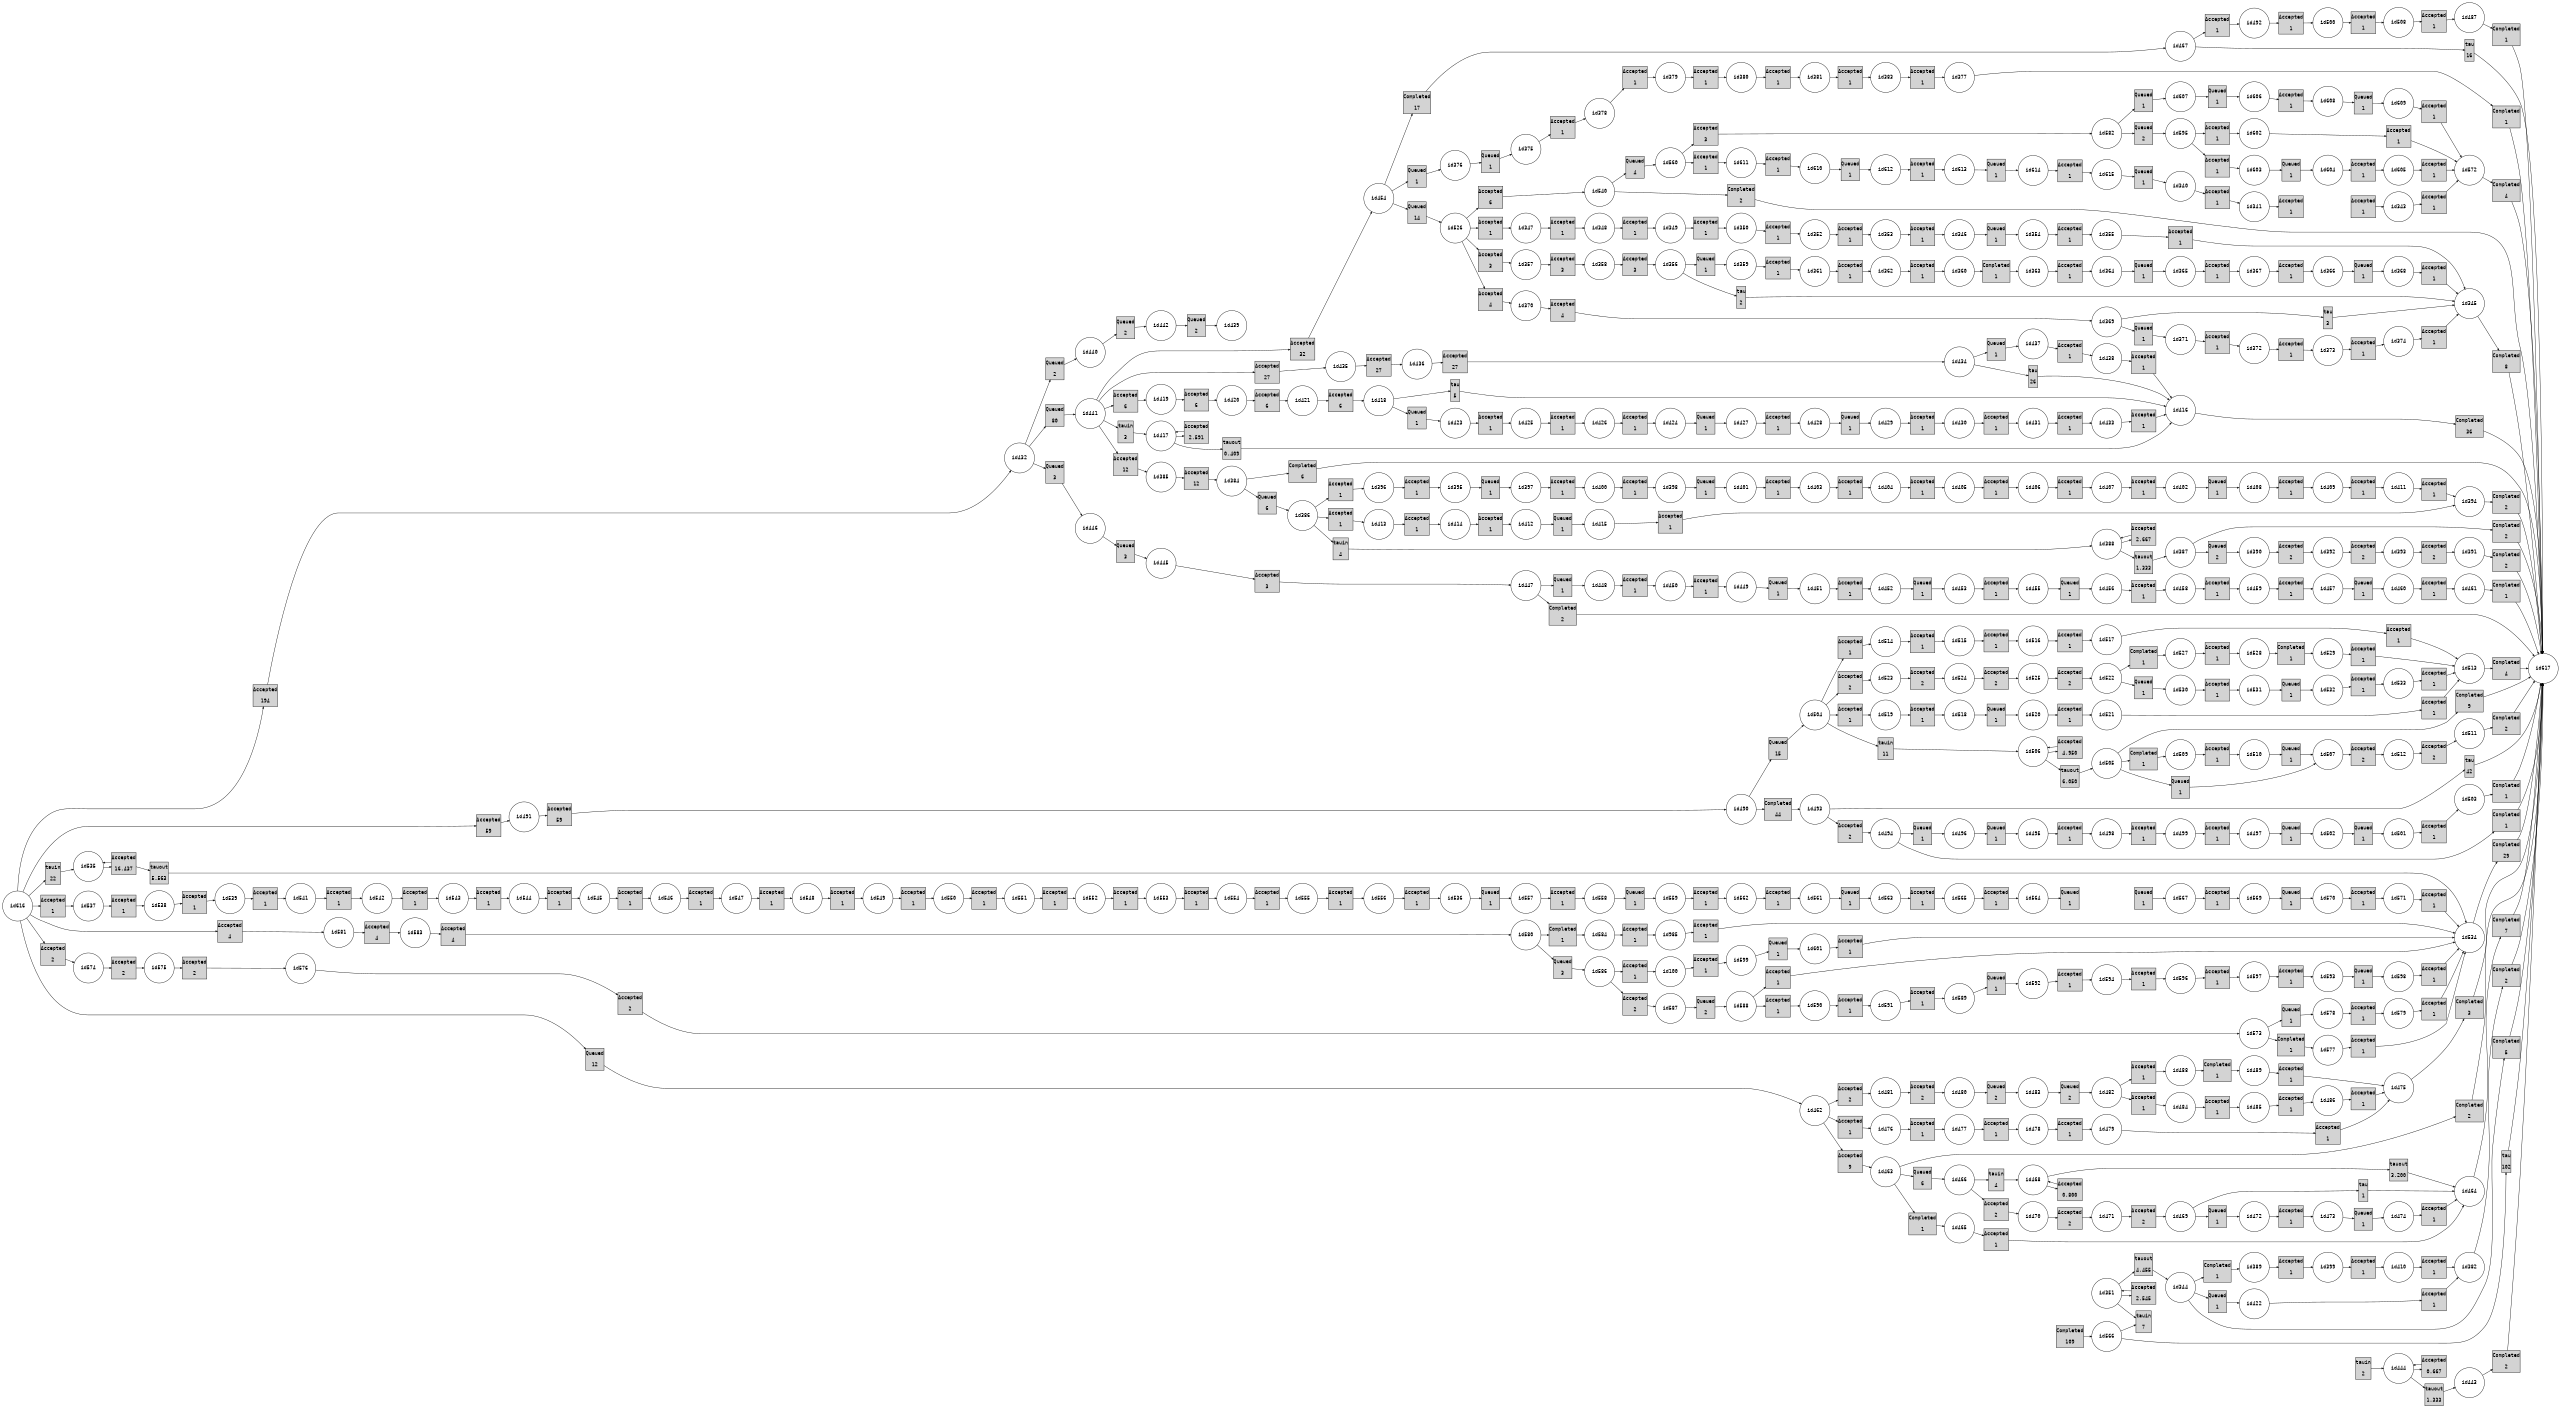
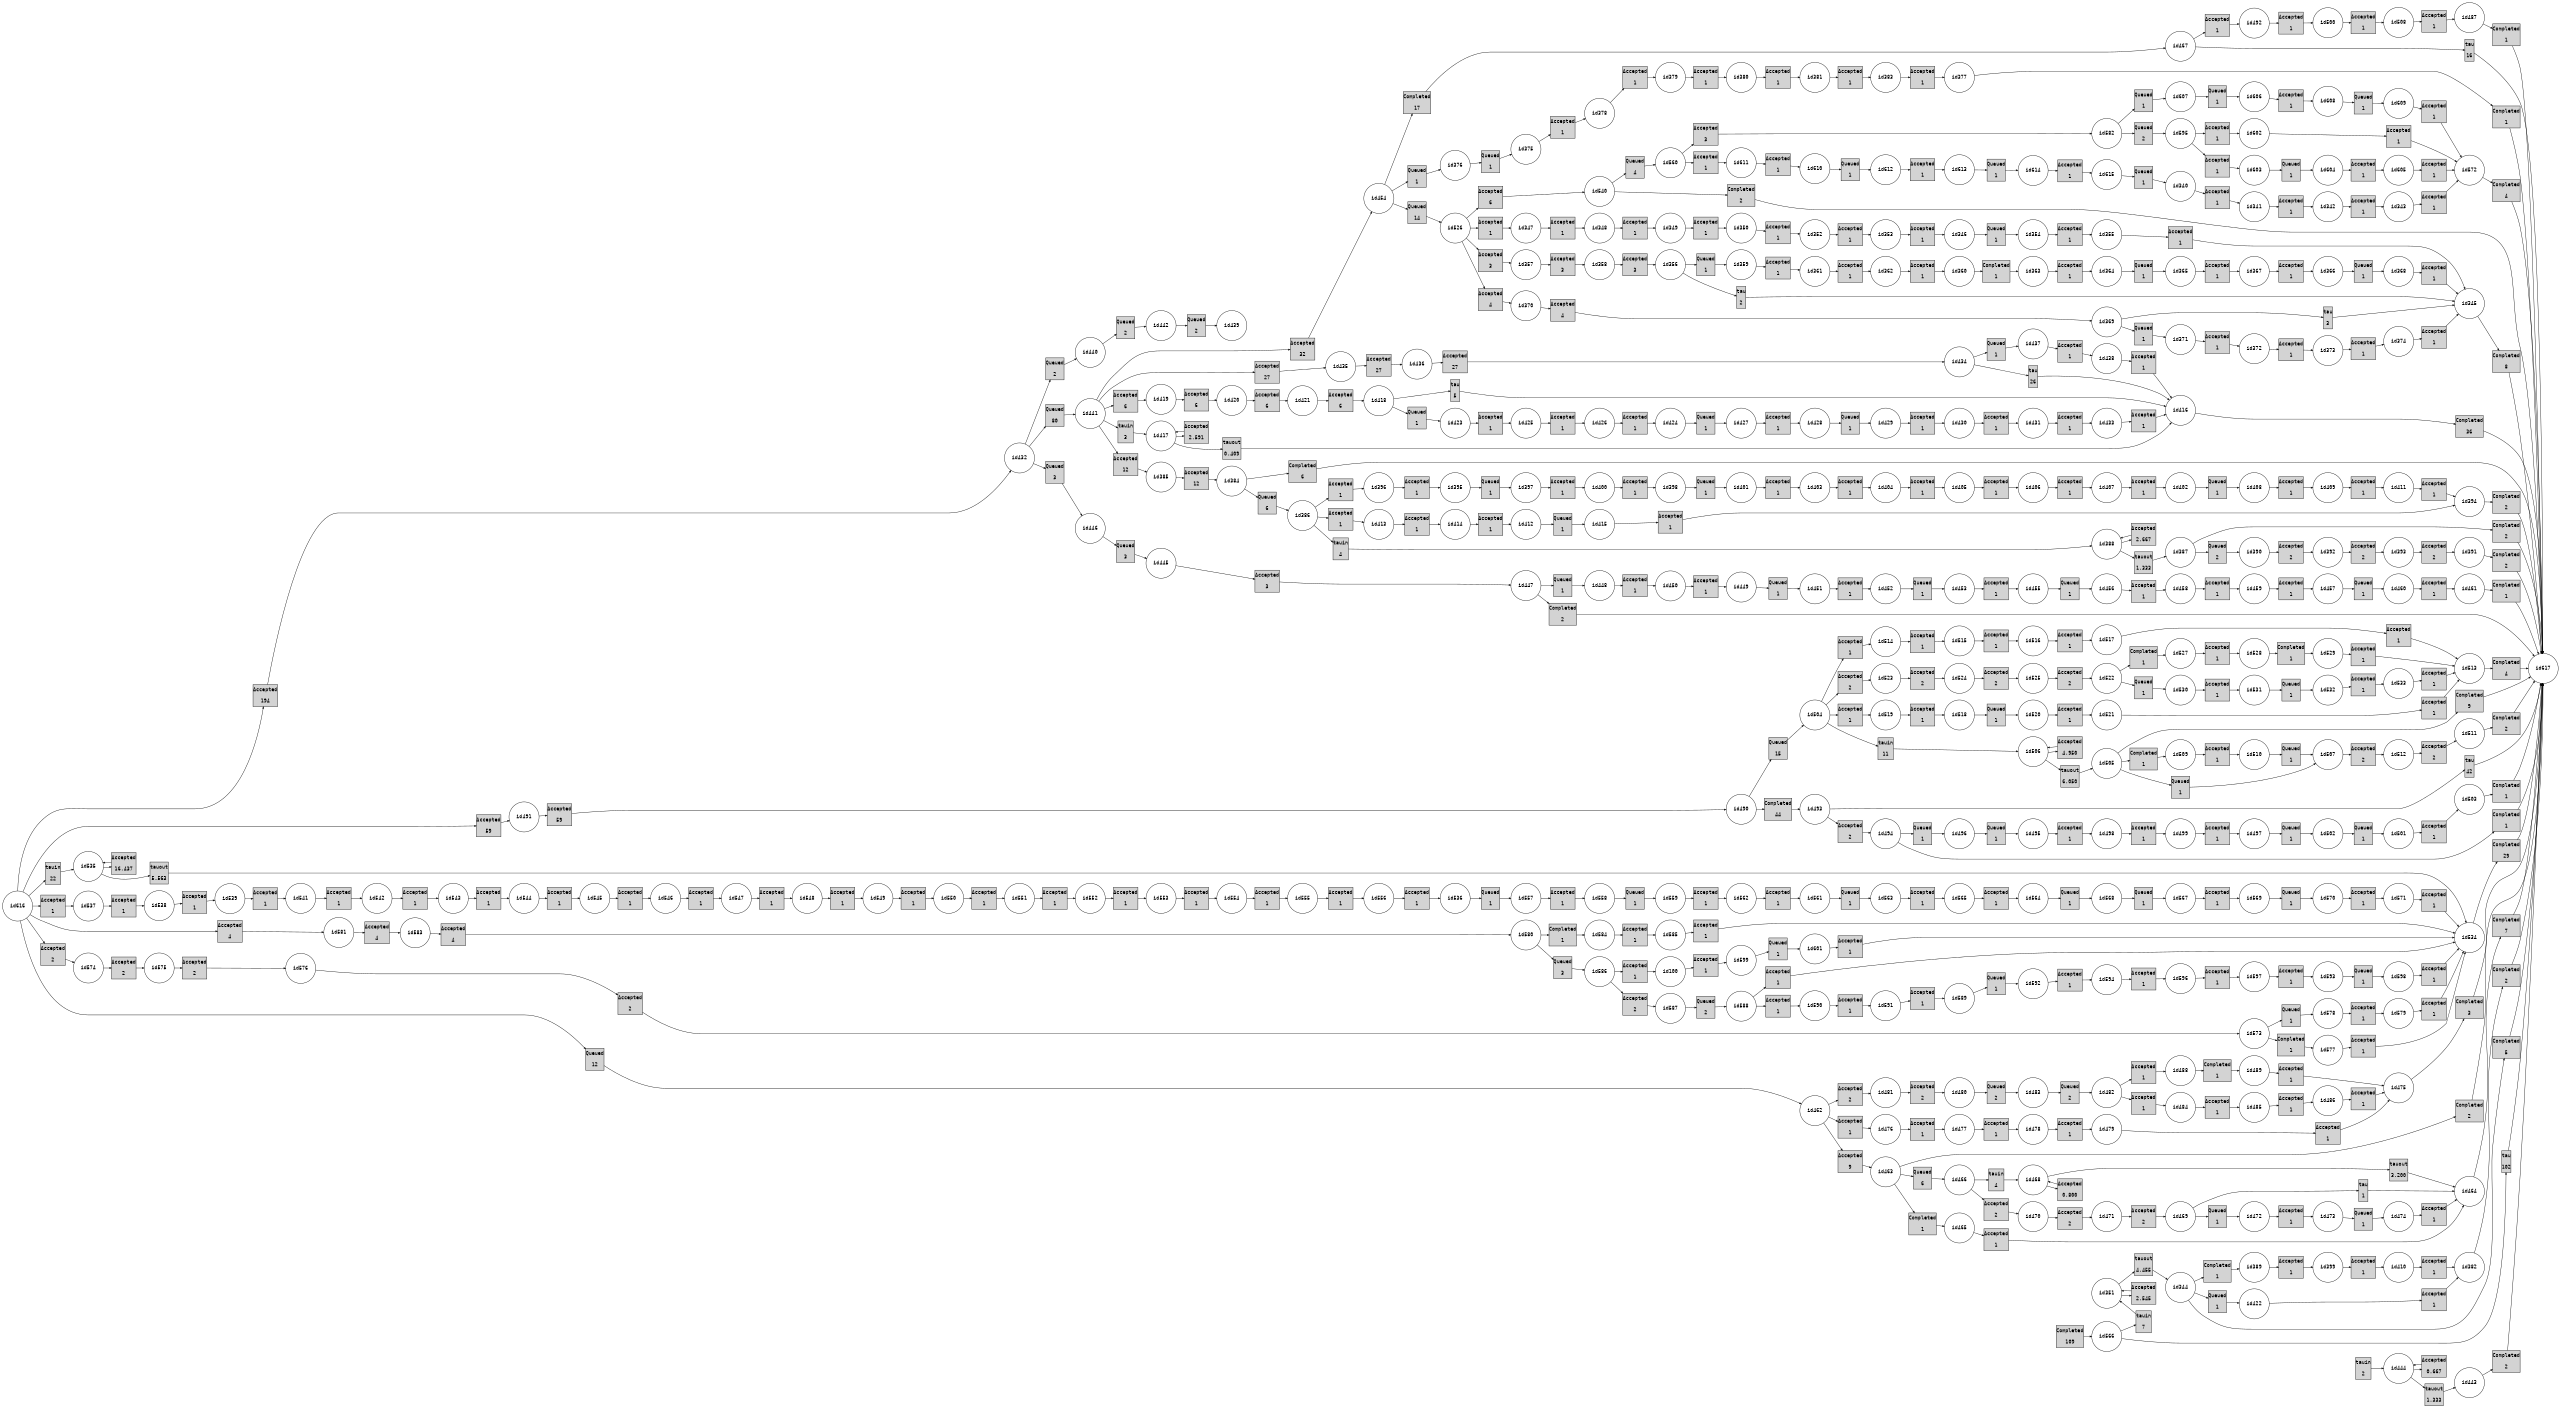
none -> (2328, 207)
(142, 868) -> (125, 879)
none -> (2107, 898)
(1670, 935) -> (1670, 935)
(2126, 1310) -> (2129, 1308)
